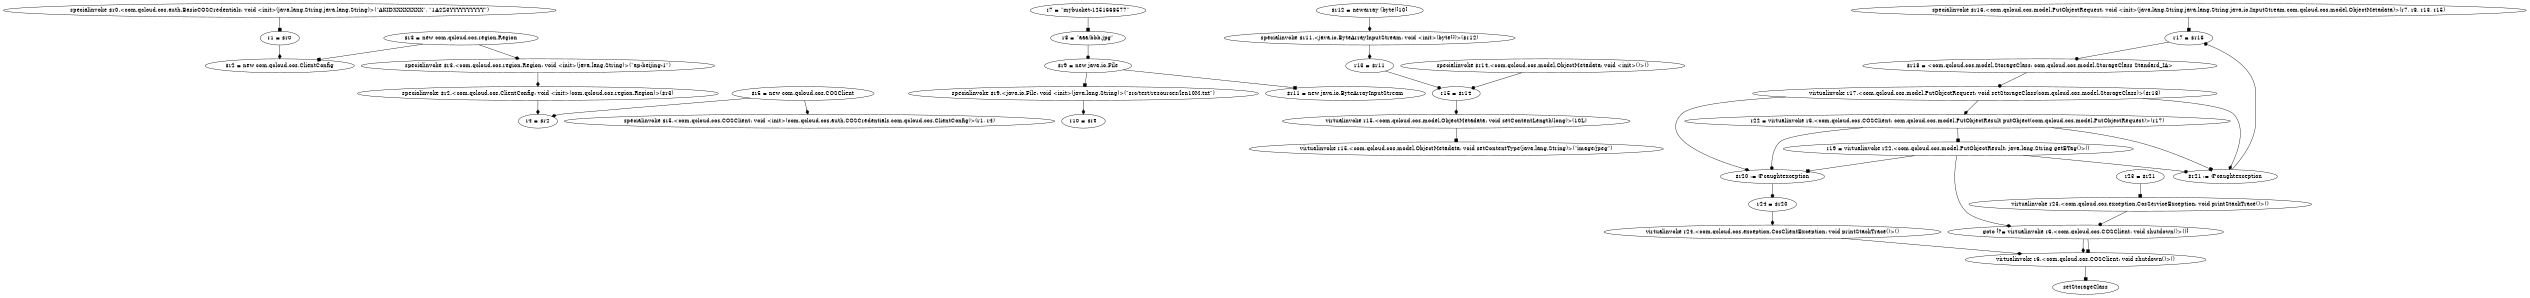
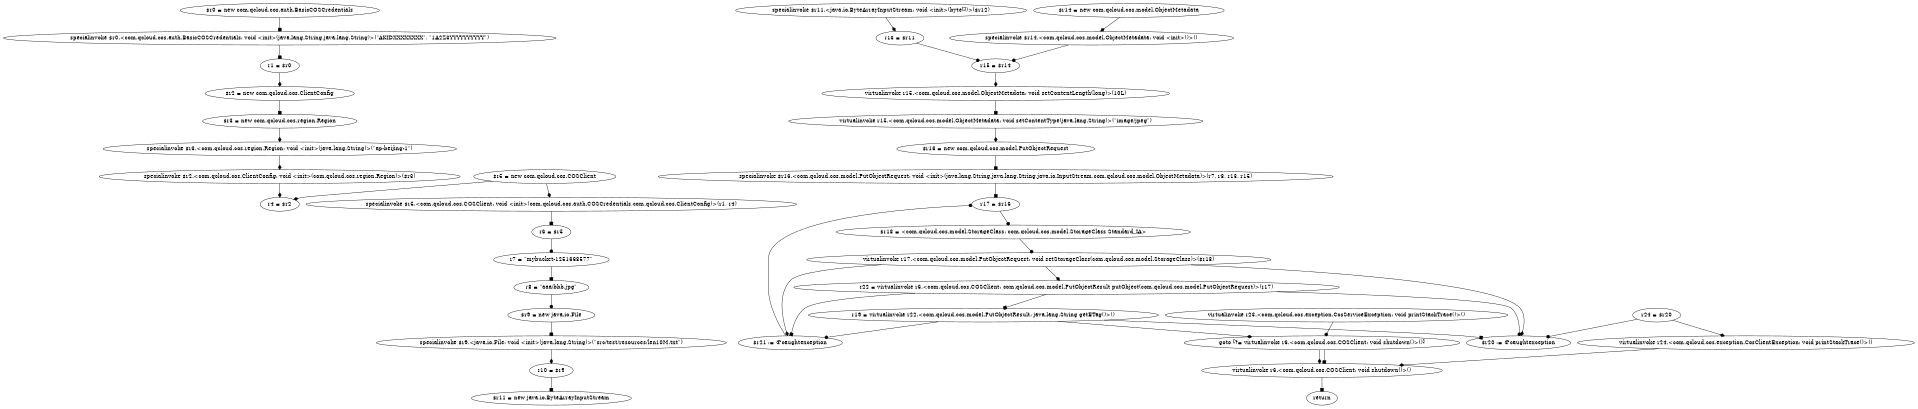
none -> (280, 10)
none -> (1129, 10)
(1370, 10) -> none
(372, 52) -> (280, 105)
(1208, 79) -> (551, 382)
none -> (996, 149)
(2140, 177) -> none
(1772, 189) -> (1594, 328)
none -> (551, 232)
(2086, 287) -> (1322, 398)
